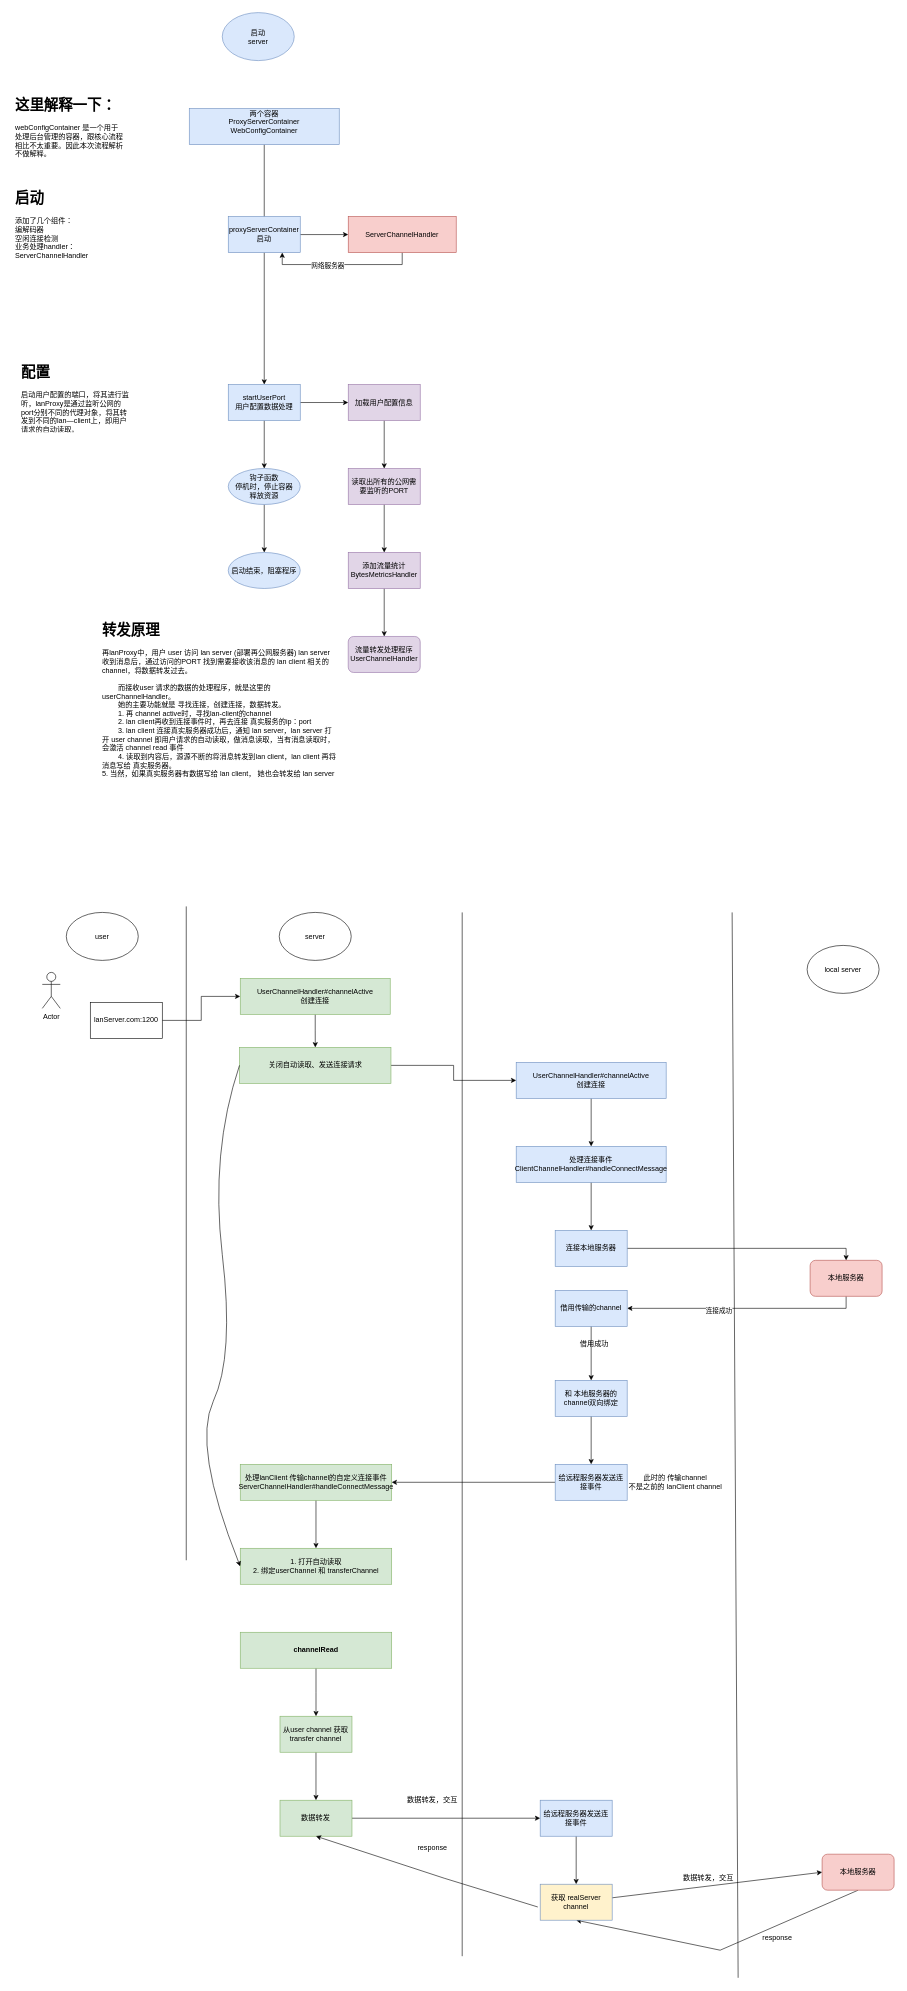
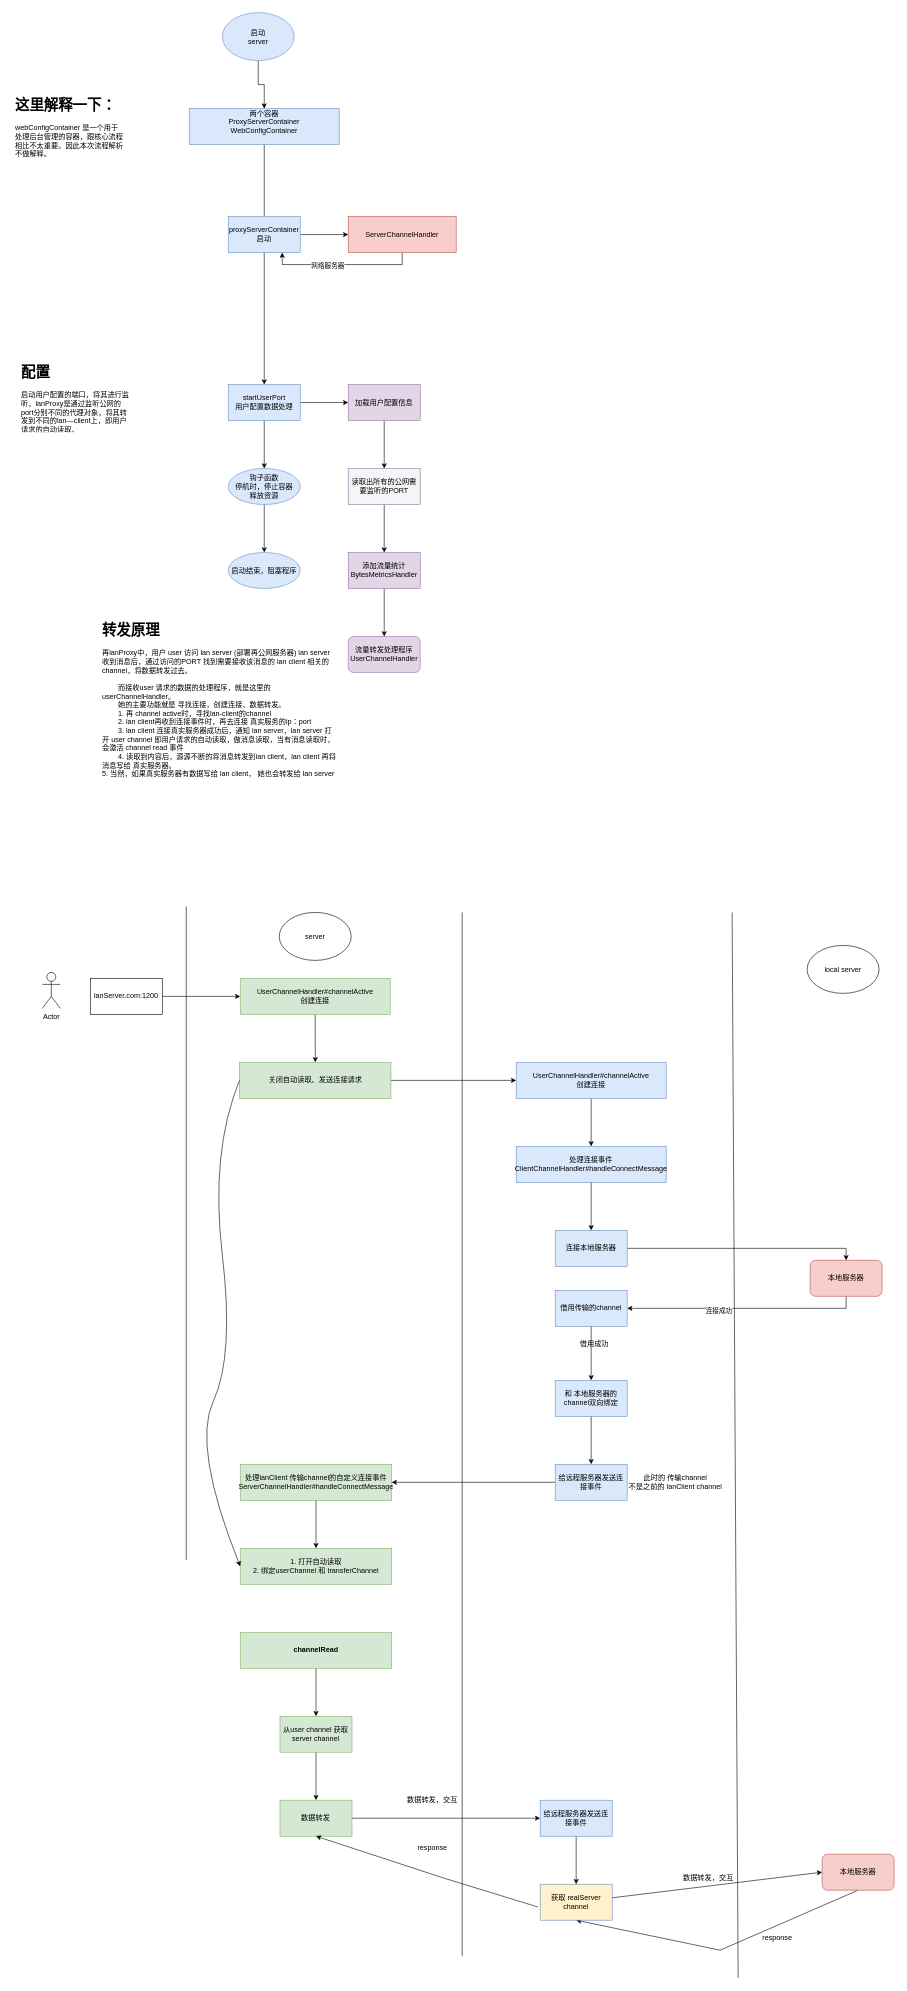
none -> (261, 84)
(69, 222) -> none
(384, 486) -> (384, 486)
(102, 936) -> none
(126, 1020) -> (126, 996)
(315, 1065) -> (315, 1080)
(316, 1734) -> (316, 1734)
